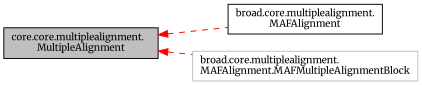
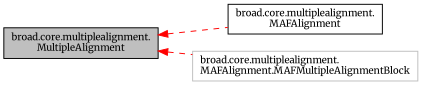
(81, 43) -> (81, 43)
